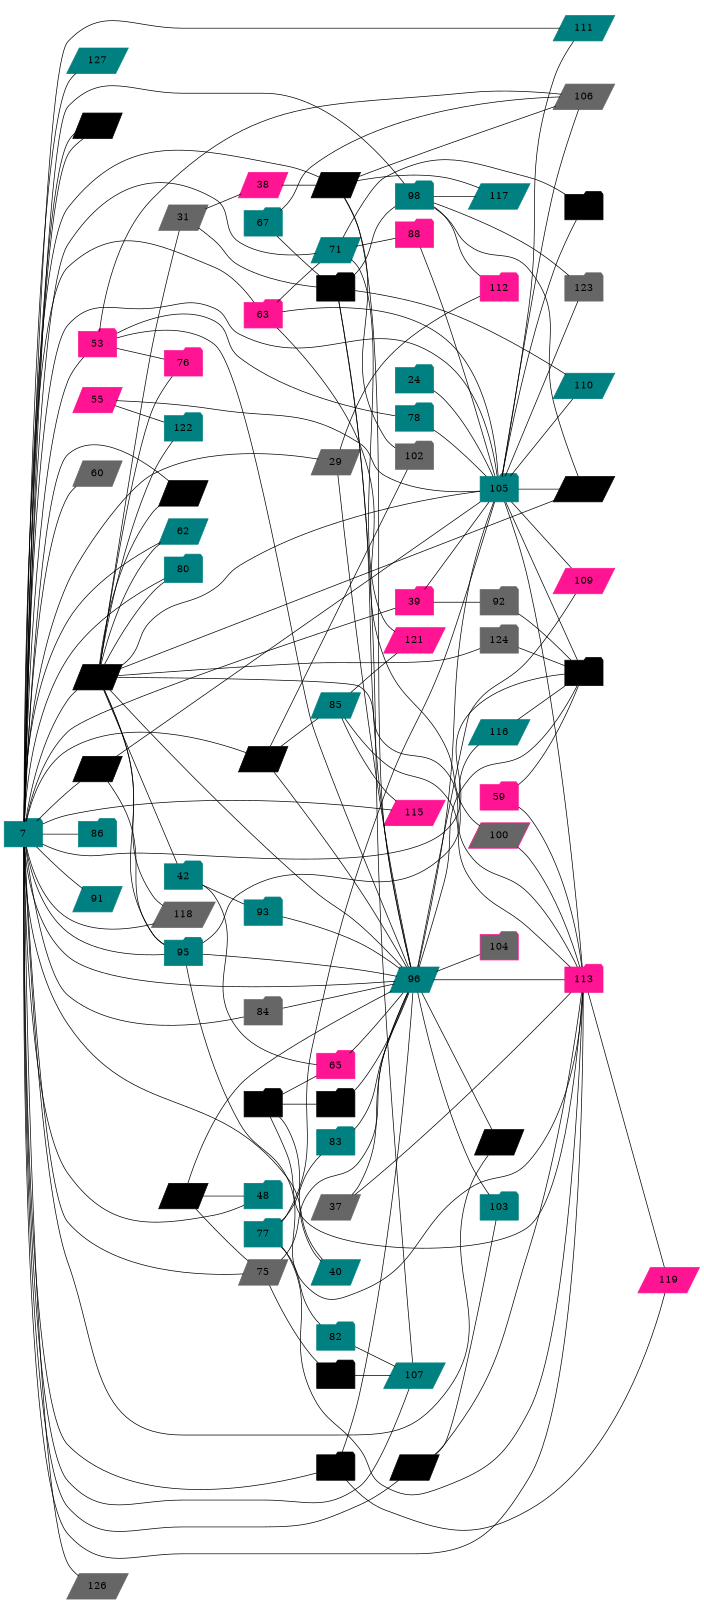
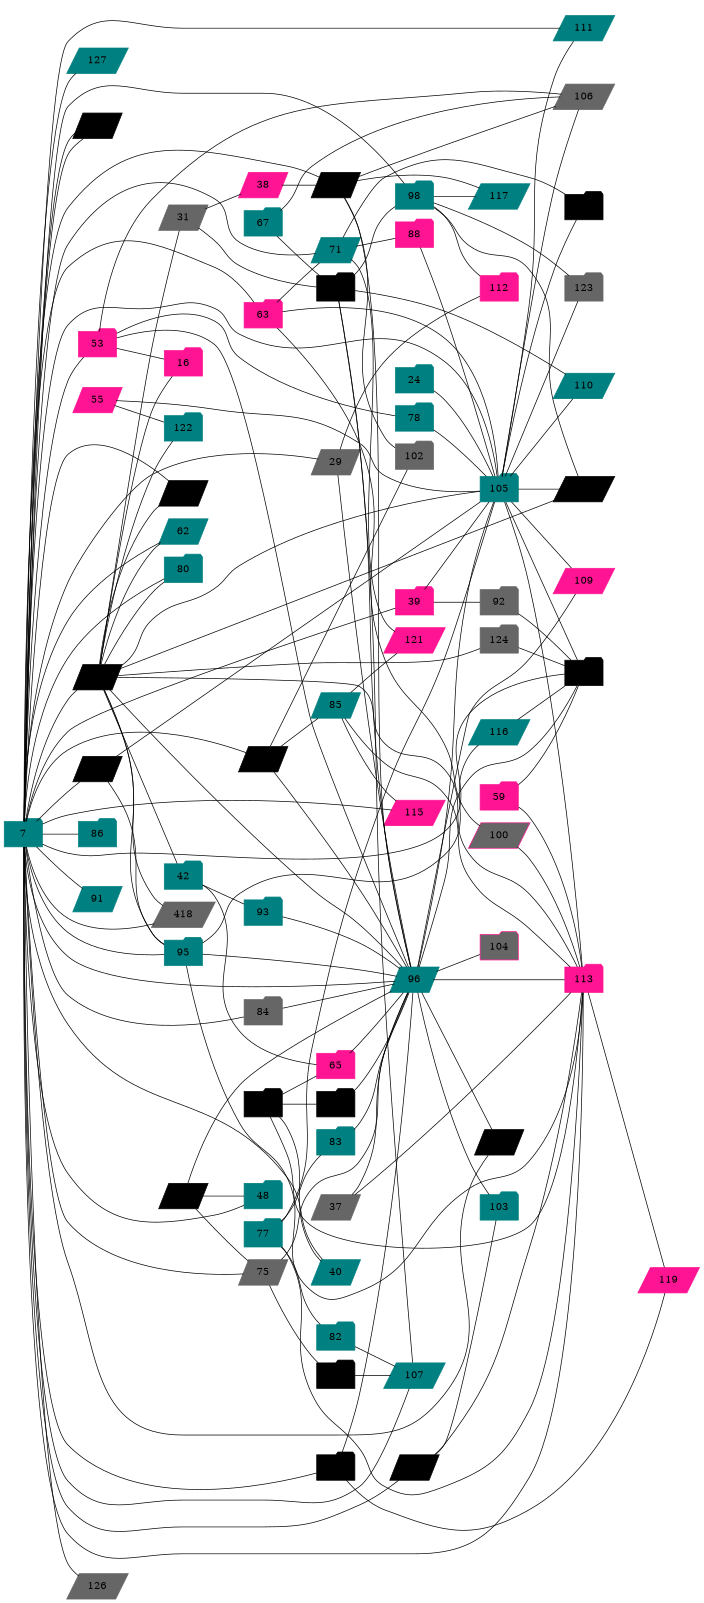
(183, 363) -> (183, 363)
(98, 474) -> none
(183, 915) -> (183, 915)
